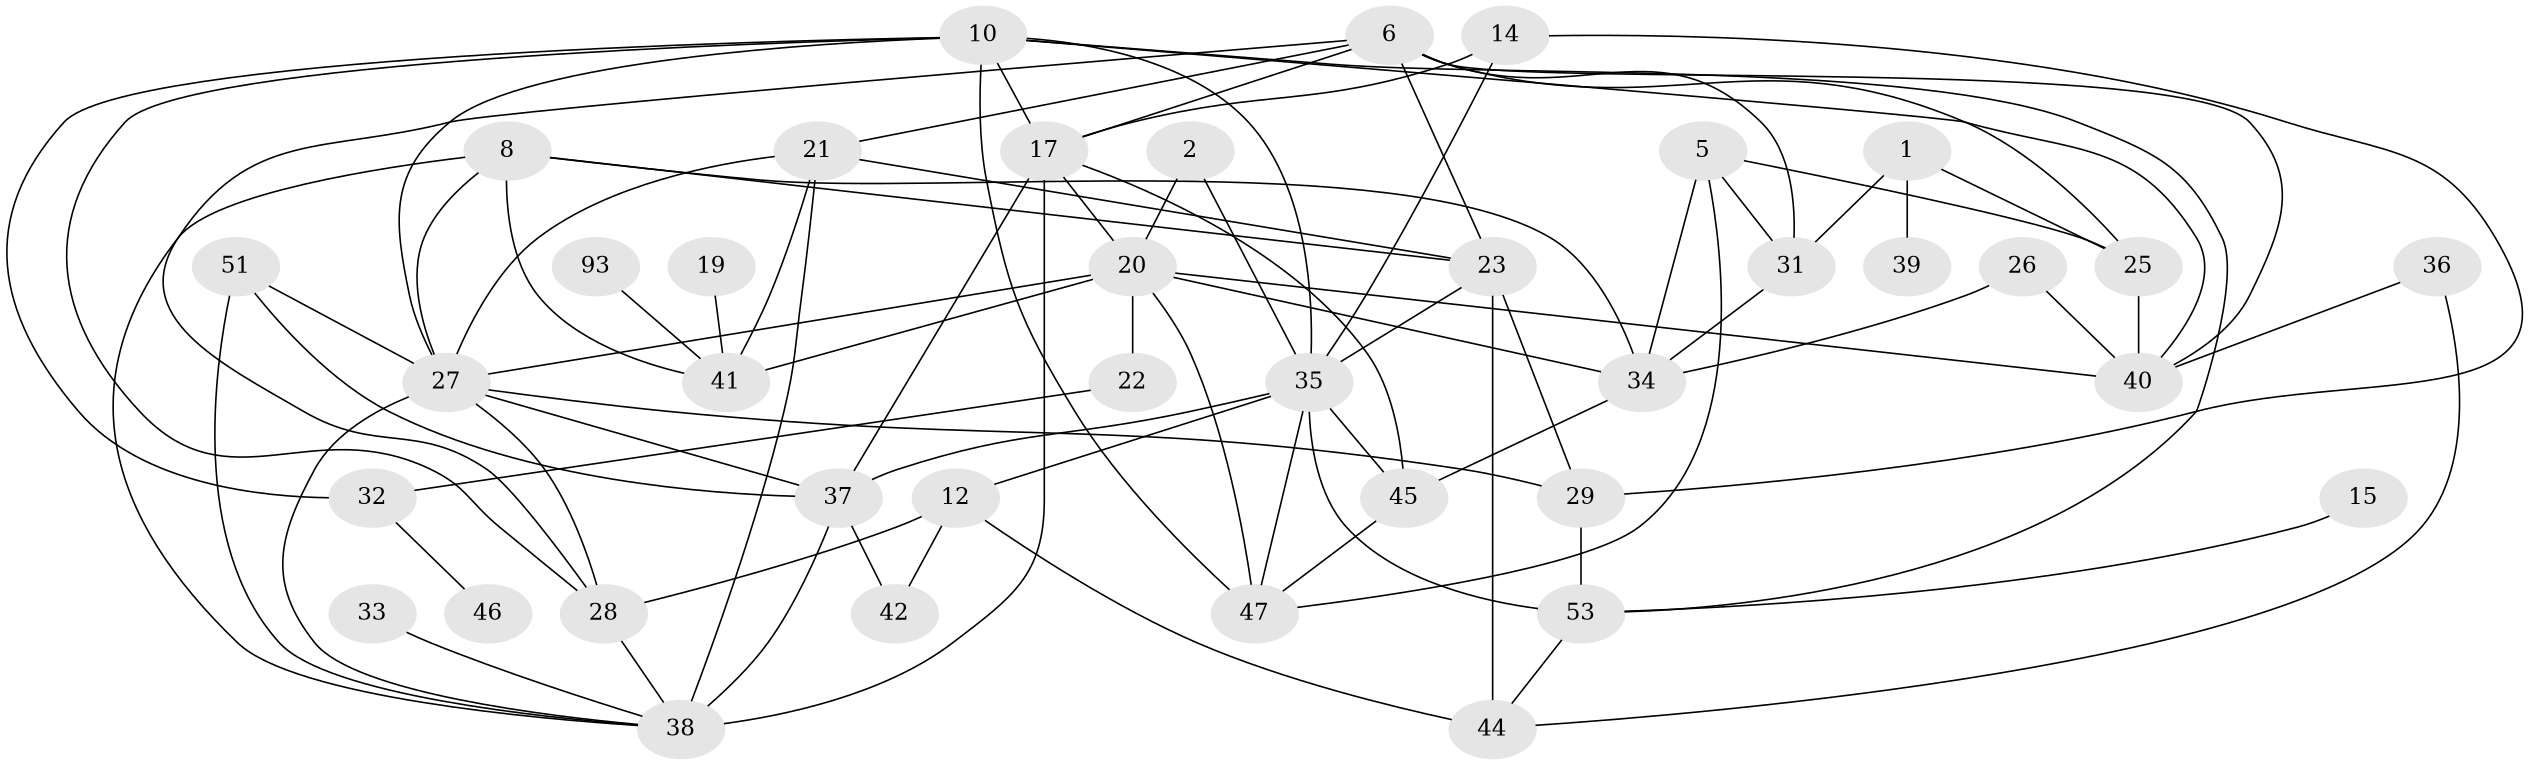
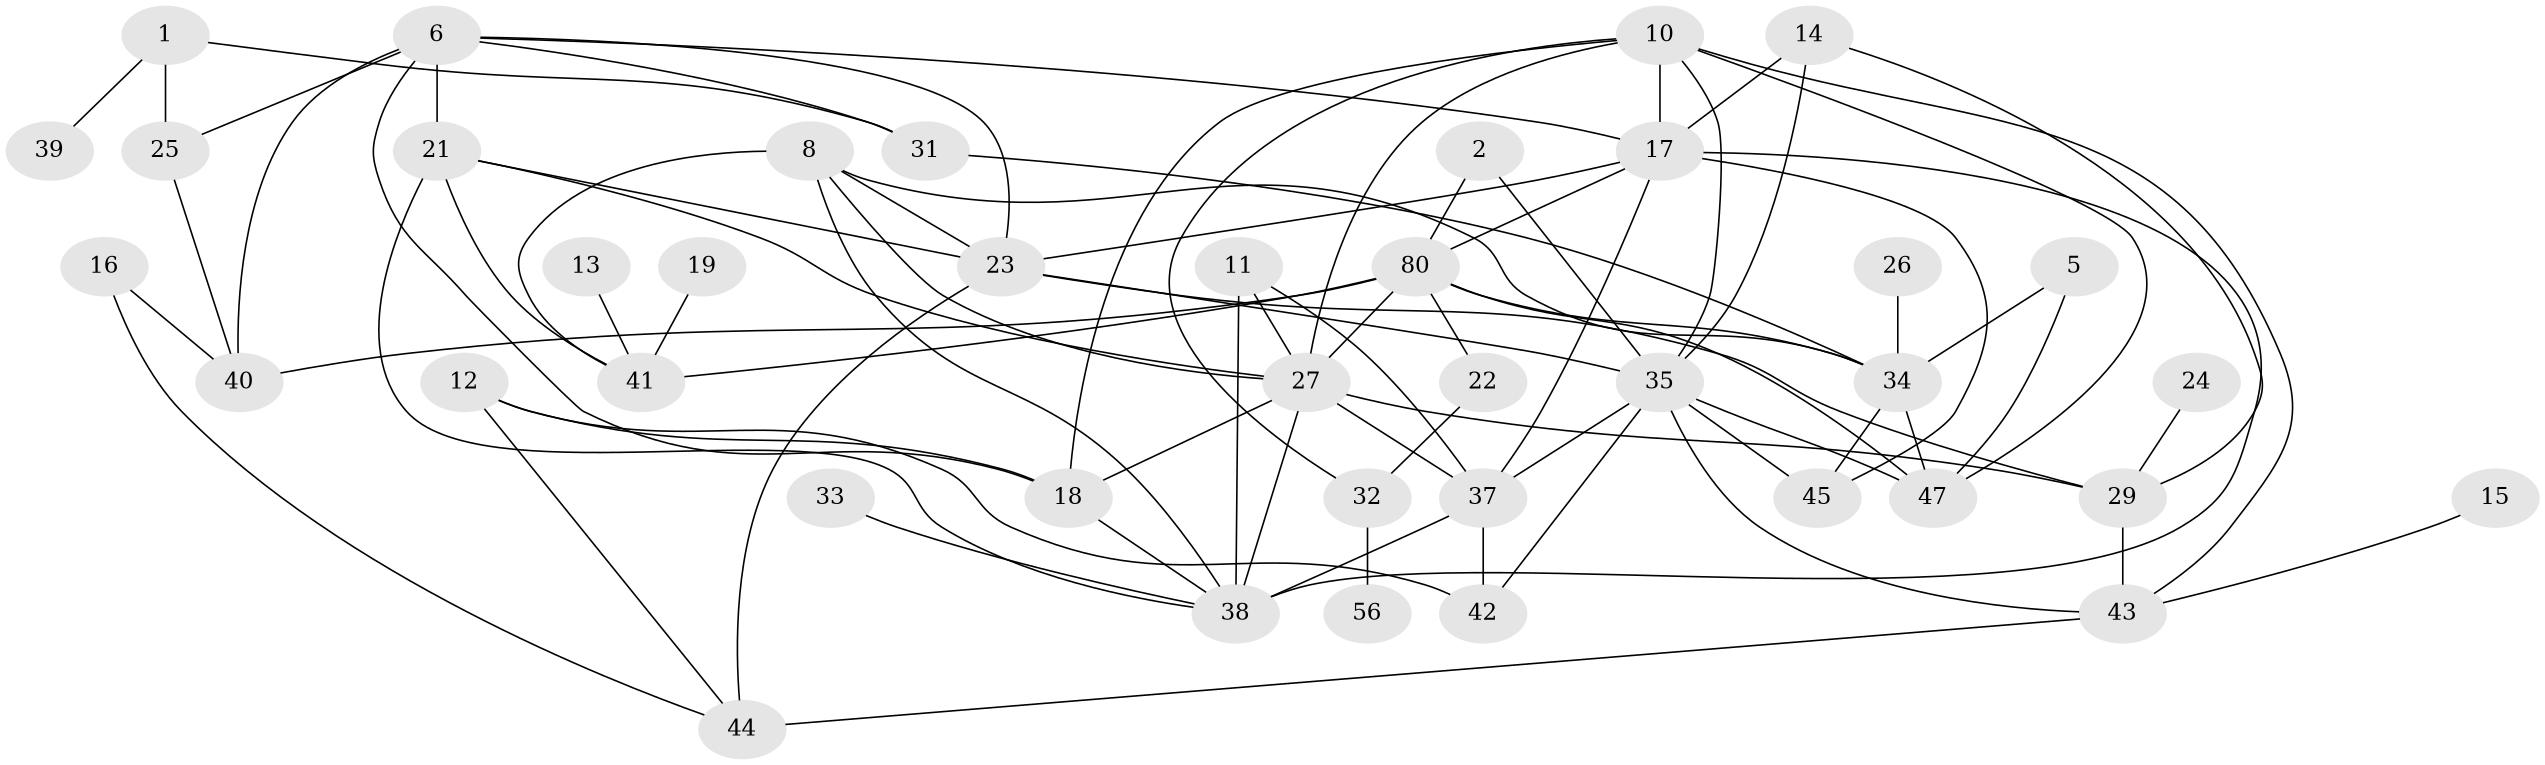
(1696, 96) -> none
(1926, 199) -> none
(1747, 209) -> none
none -> (1332, 214)
(236, 267) -> (1239, 267)
(596, 267) -> (587, 267)
(1133, 267) -> (1416, 267)
(2438, 267) -> (104, 267)
(2081, 324) -> none
none -> (2197, 382)
(1112, 447) -> (1572, 498)
(1329, 556) -> (1911, 426)
(488, 614) -> (1368, 614)
(604, 614) -> (1069, 498)
(1581, 614) -> (2123, 614)
